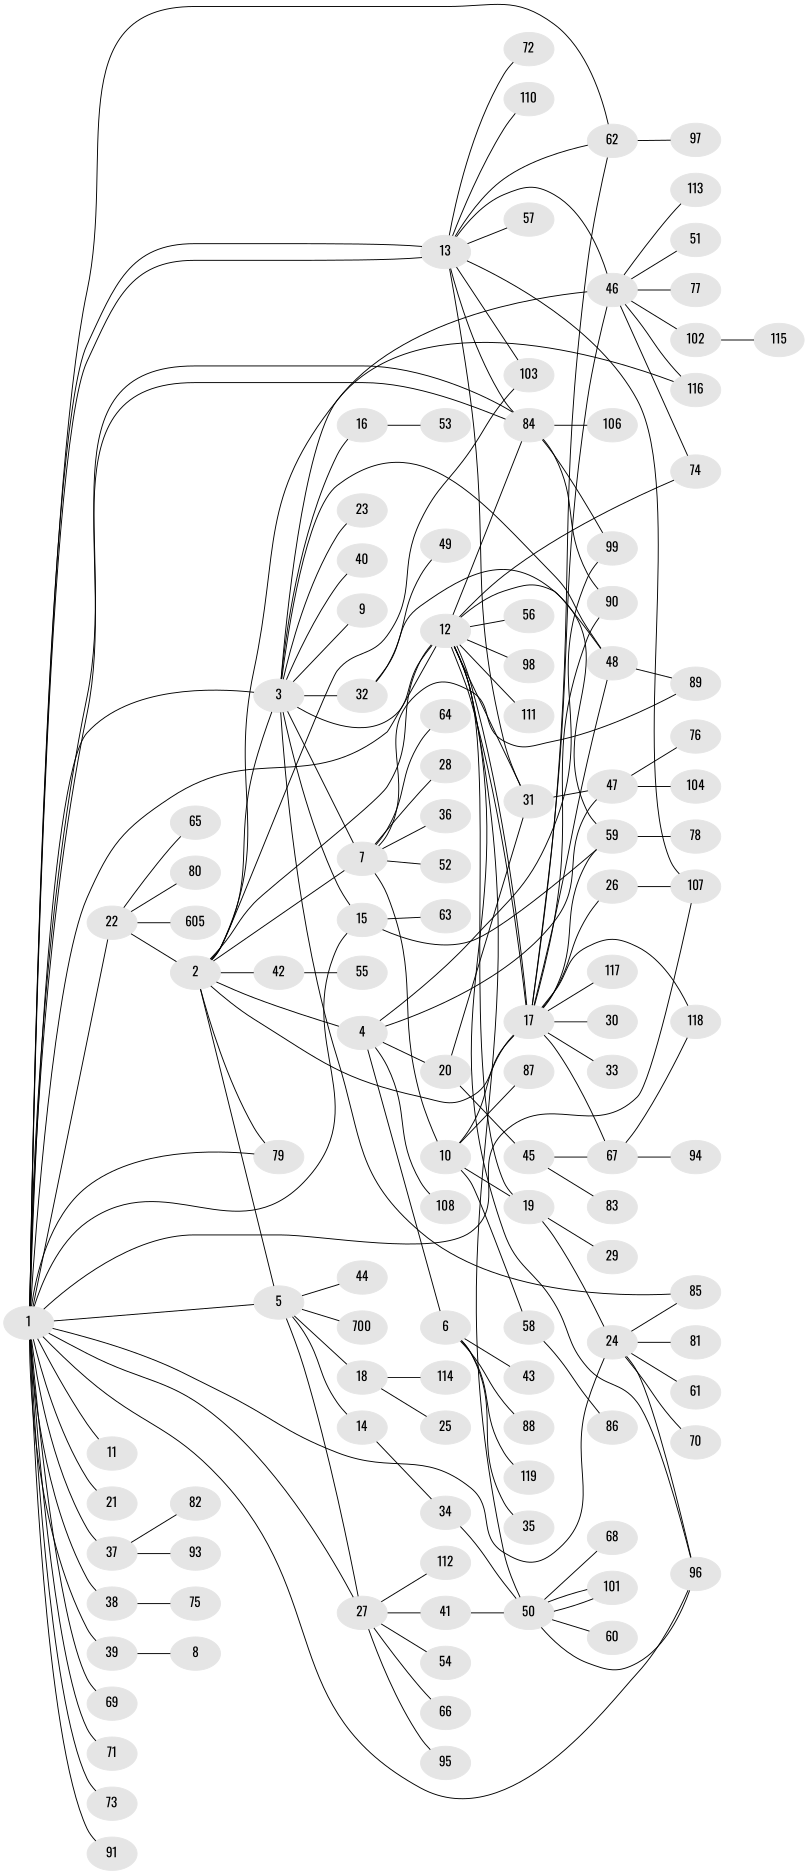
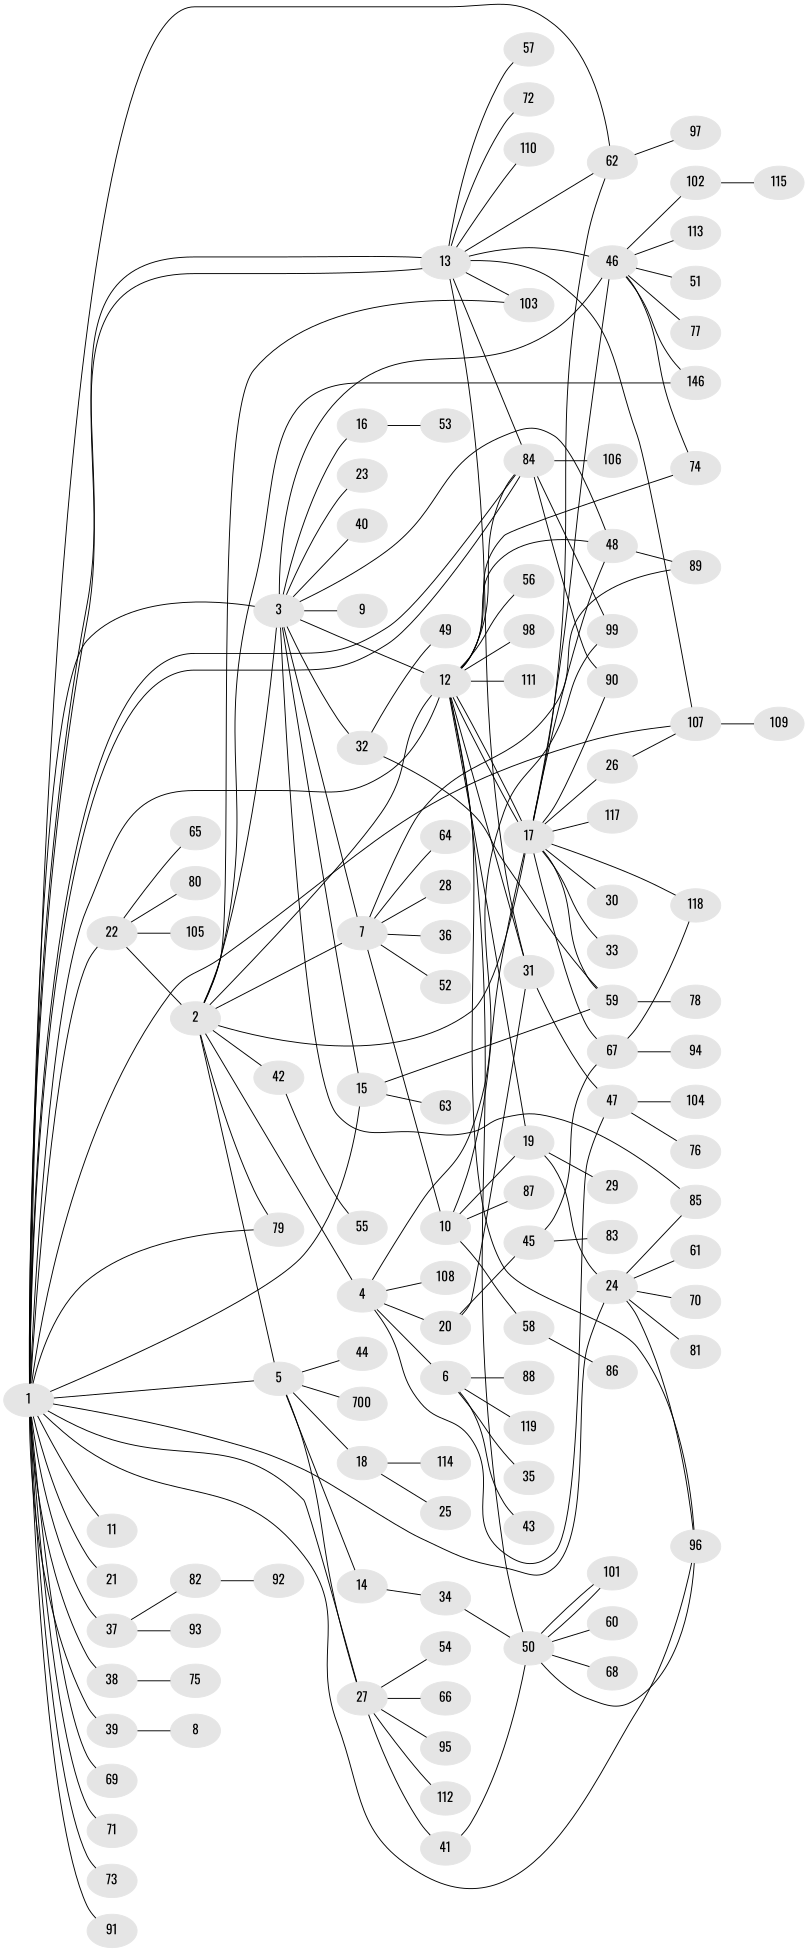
(696, 390) -> (696, 383)
none -> (779, 724)
(195, 923) -> (195, 933)
none -> (279, 1581)
